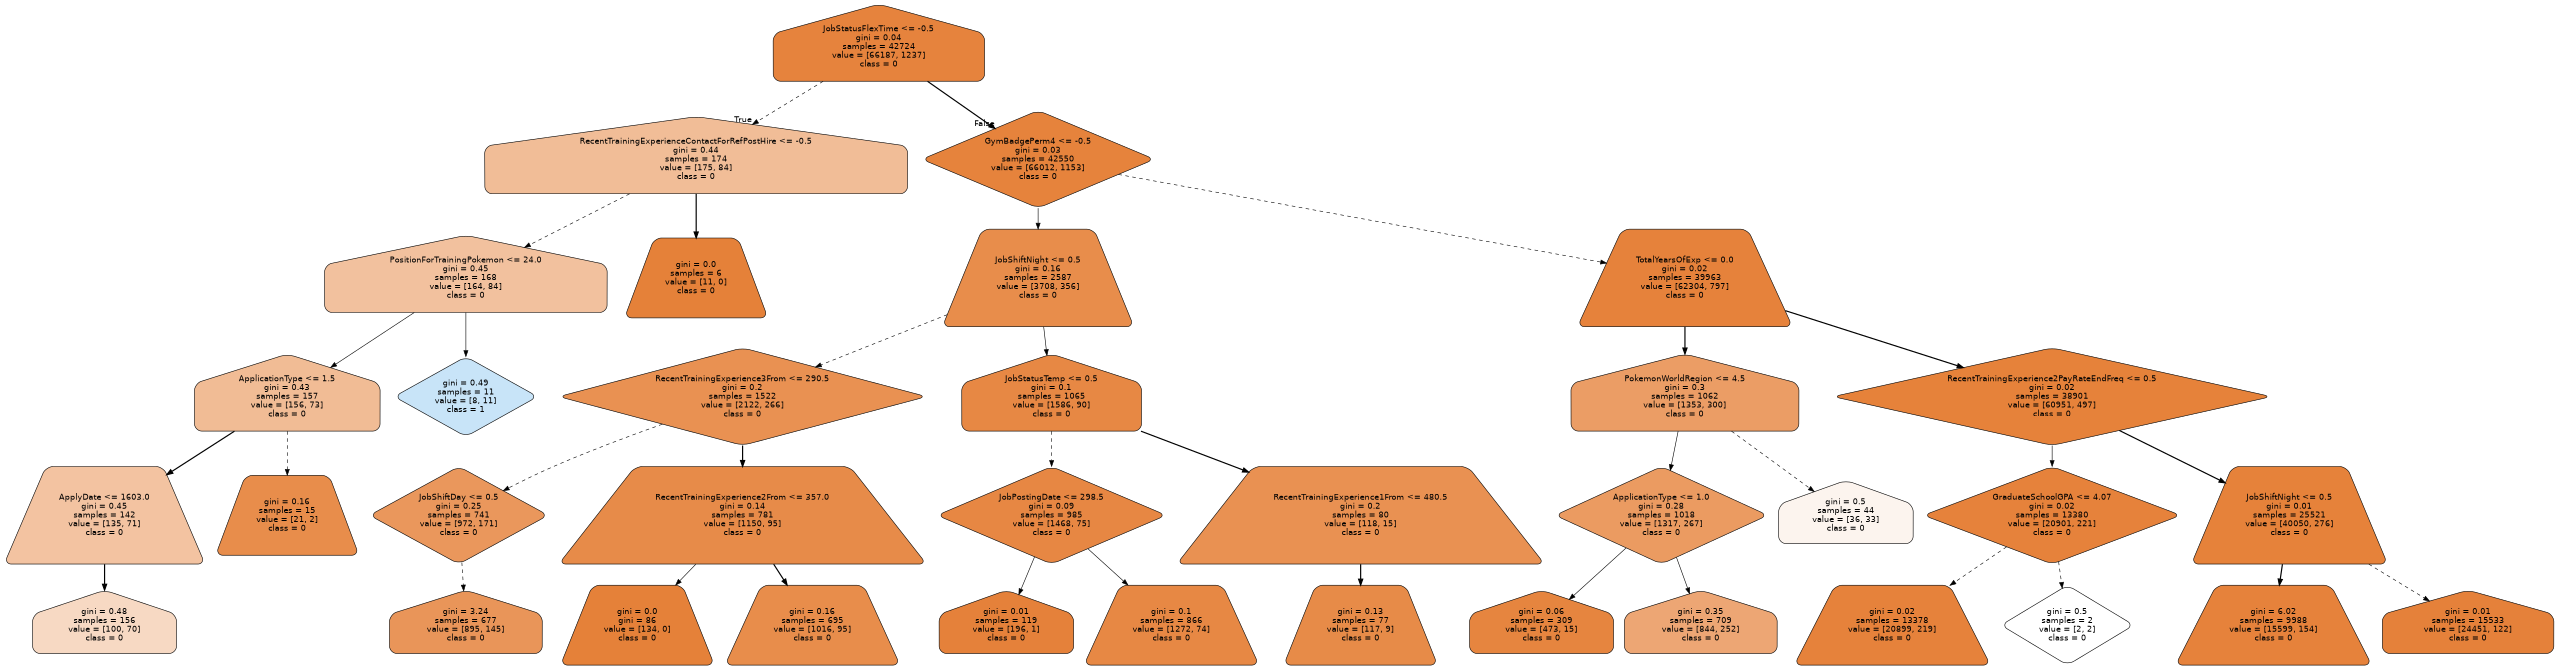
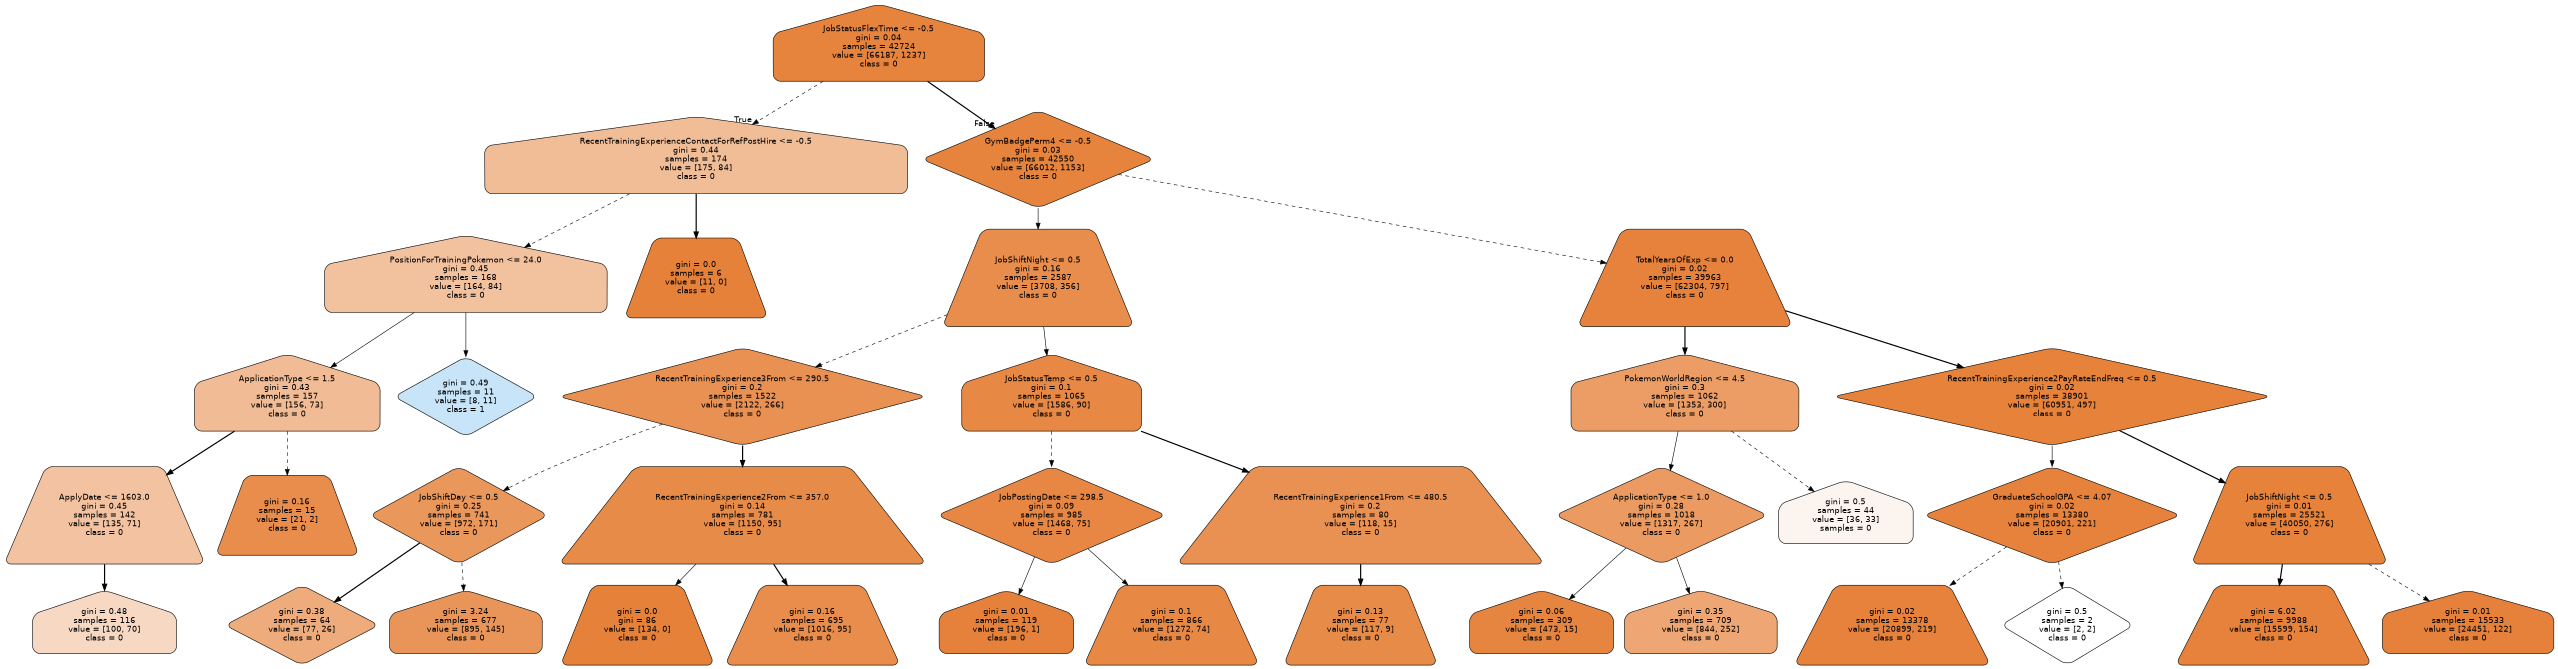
(1846, 515) -> (1846, 515)
(105, 625) -> (105, 625)
none -> (302, 625)
